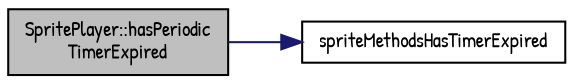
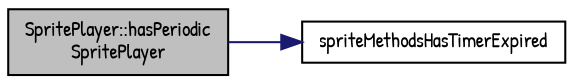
(118, 42) -> (118, 42)
